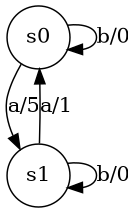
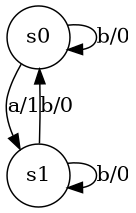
(24, 106) -> (24, 106)
(56, 106) -> (57, 106)
